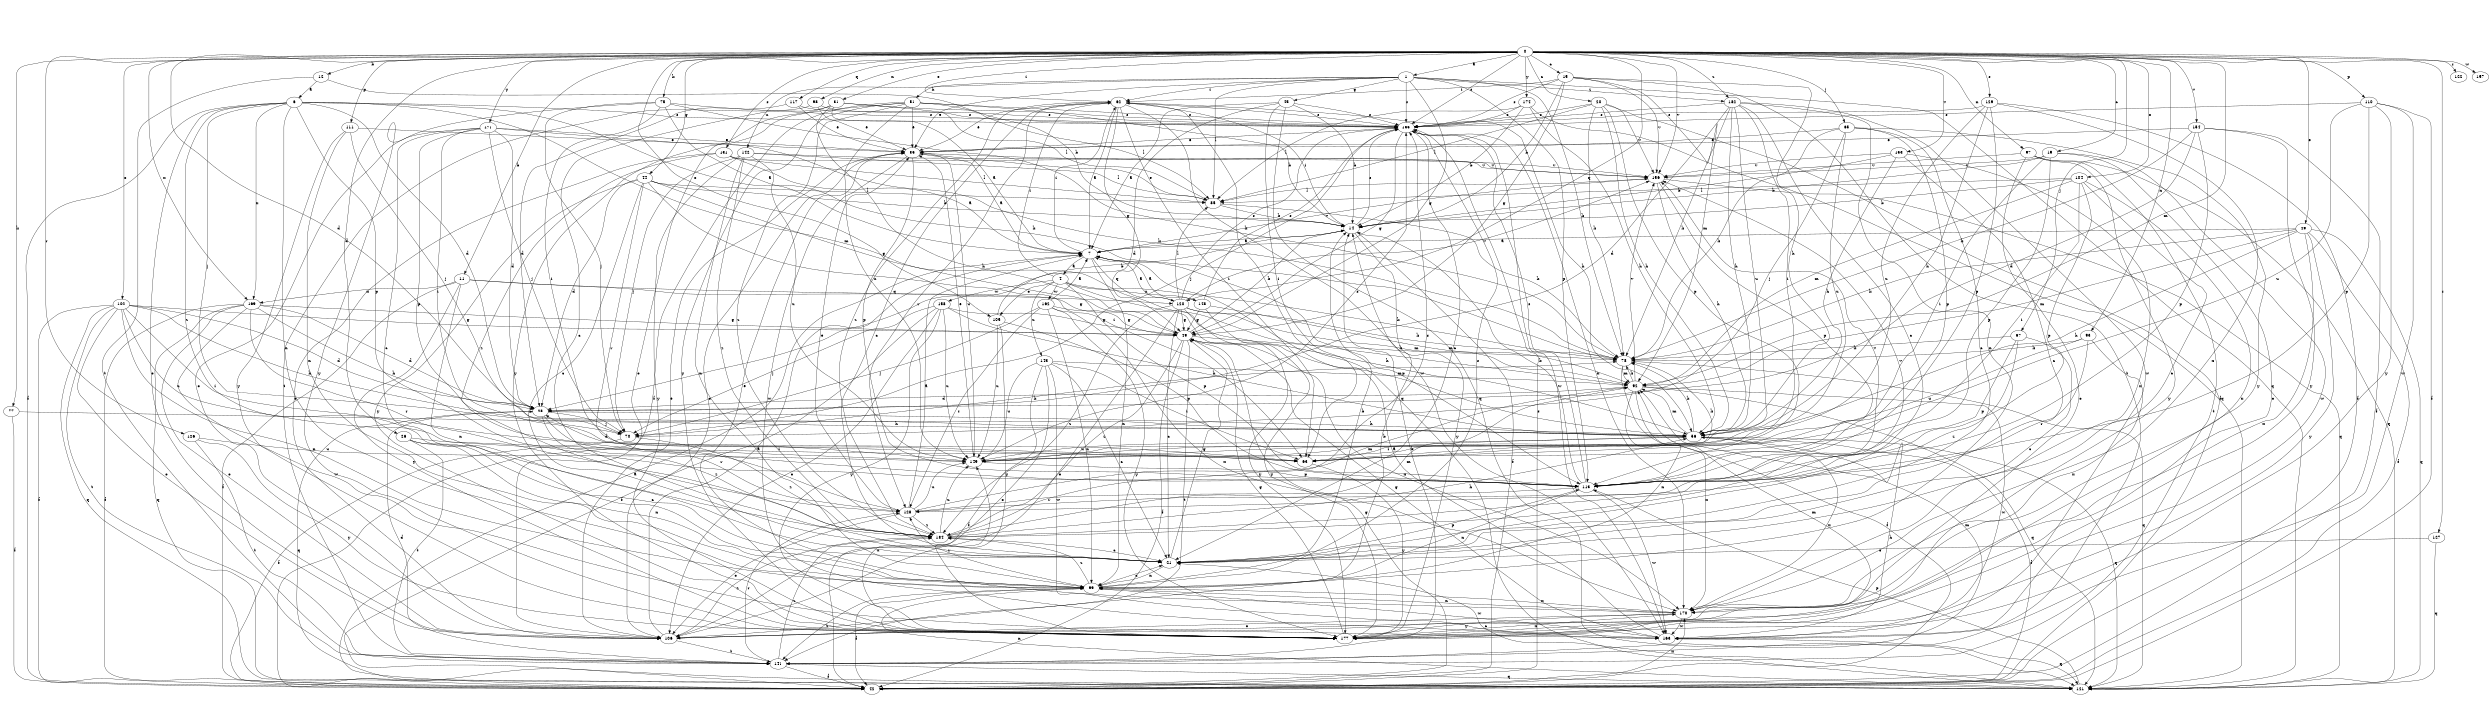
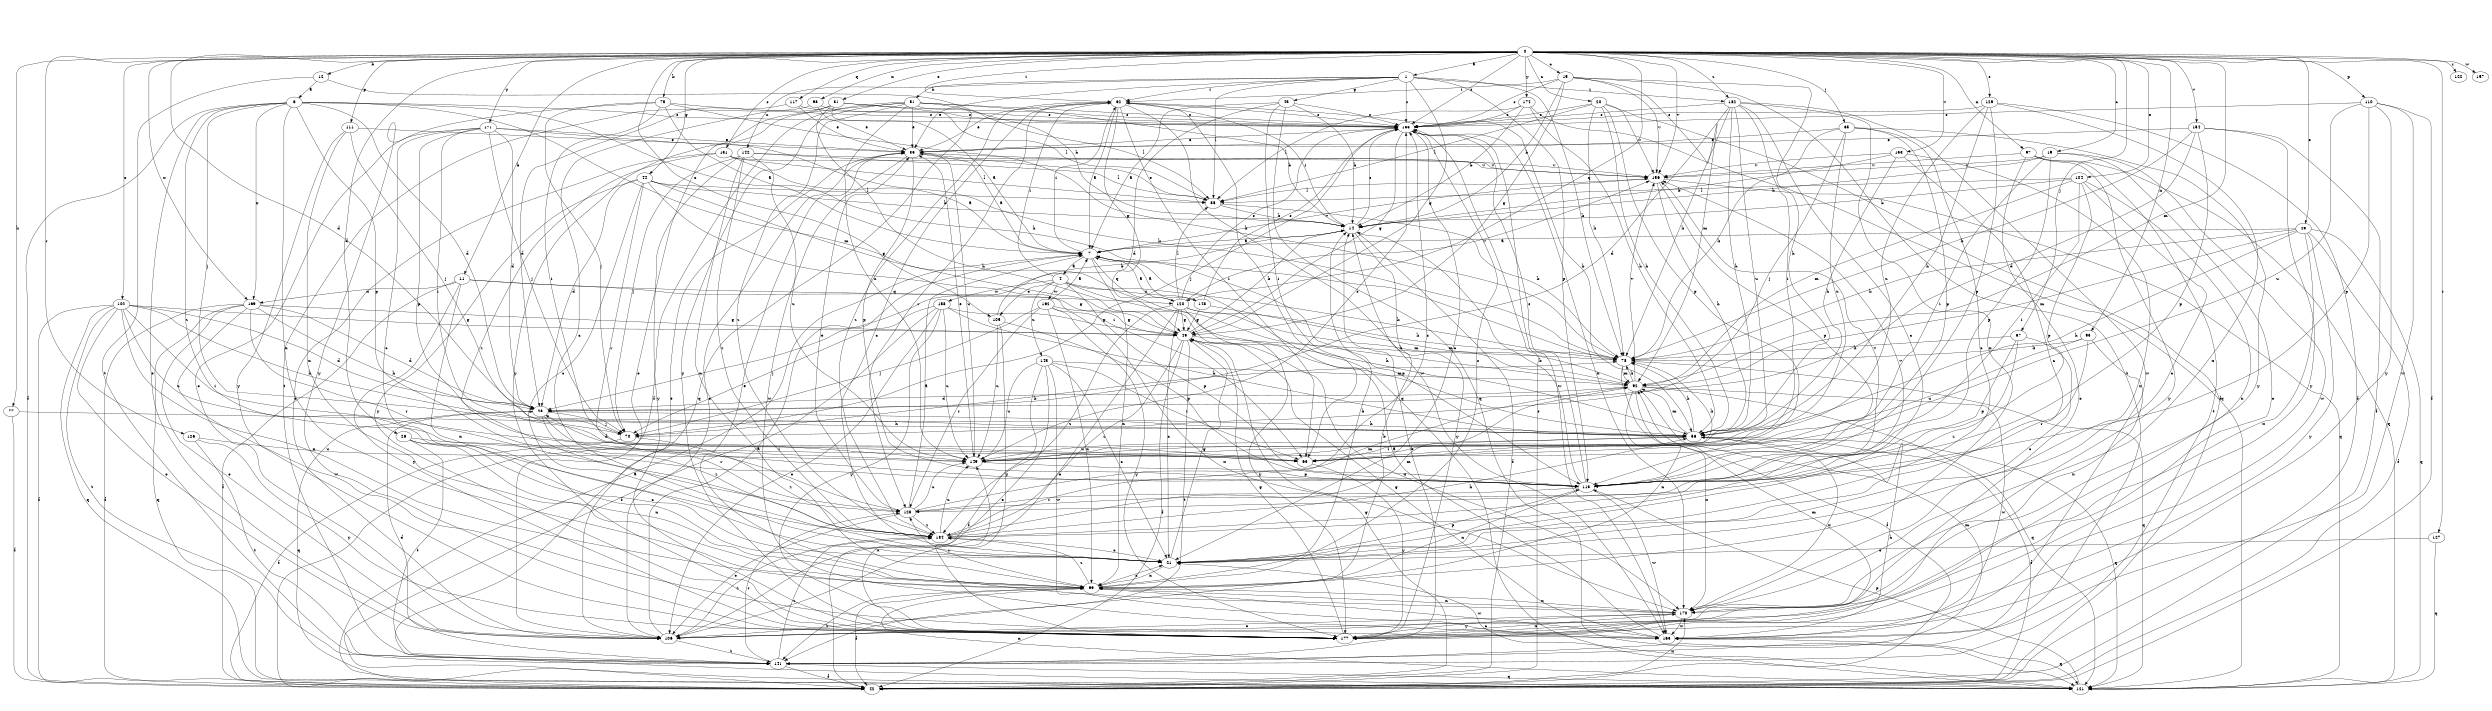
(2092, 242) -> (735, 668)
(1286, 483) -> none
